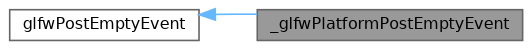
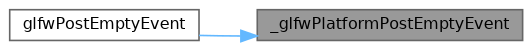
(236, 14) -> (220, 36)
